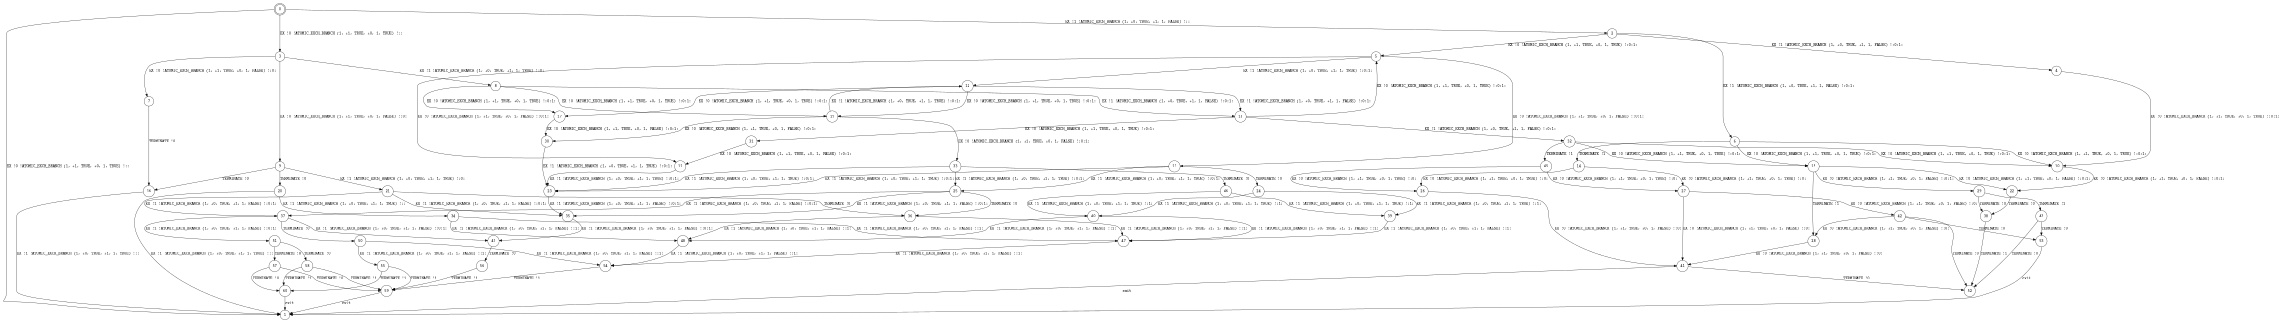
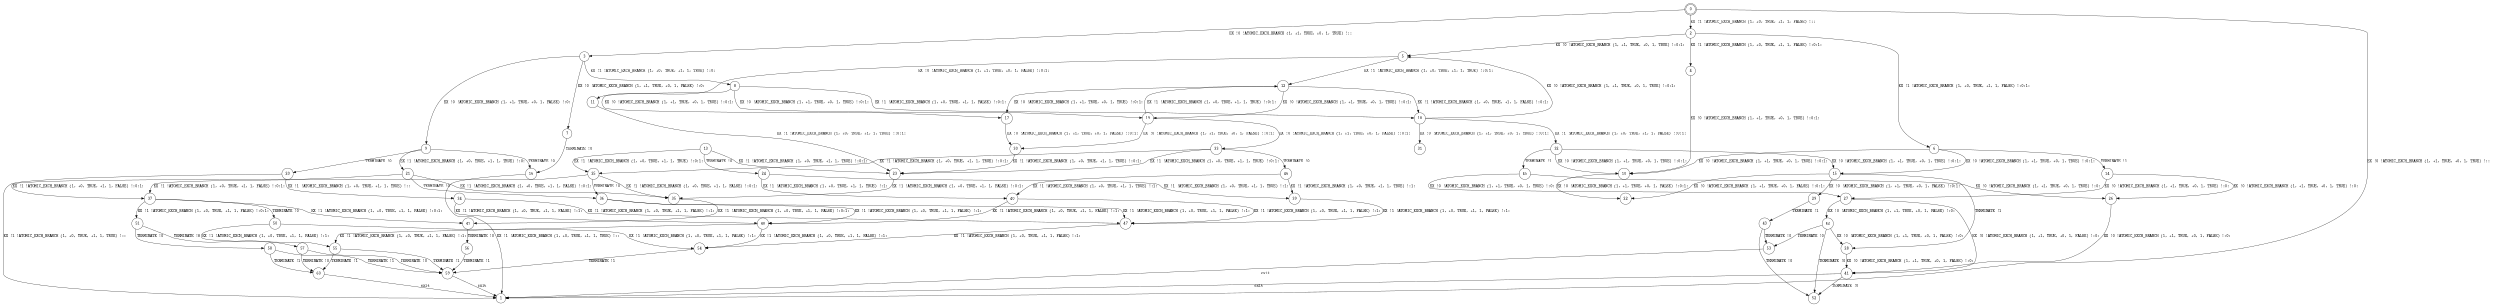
(717, 153) -> none
(1447, 154) -> none
(1986, 216) -> none
none -> (566, 228)
